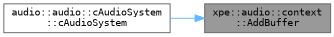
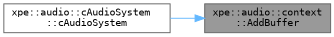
(87, 18) -> (87, 18)
